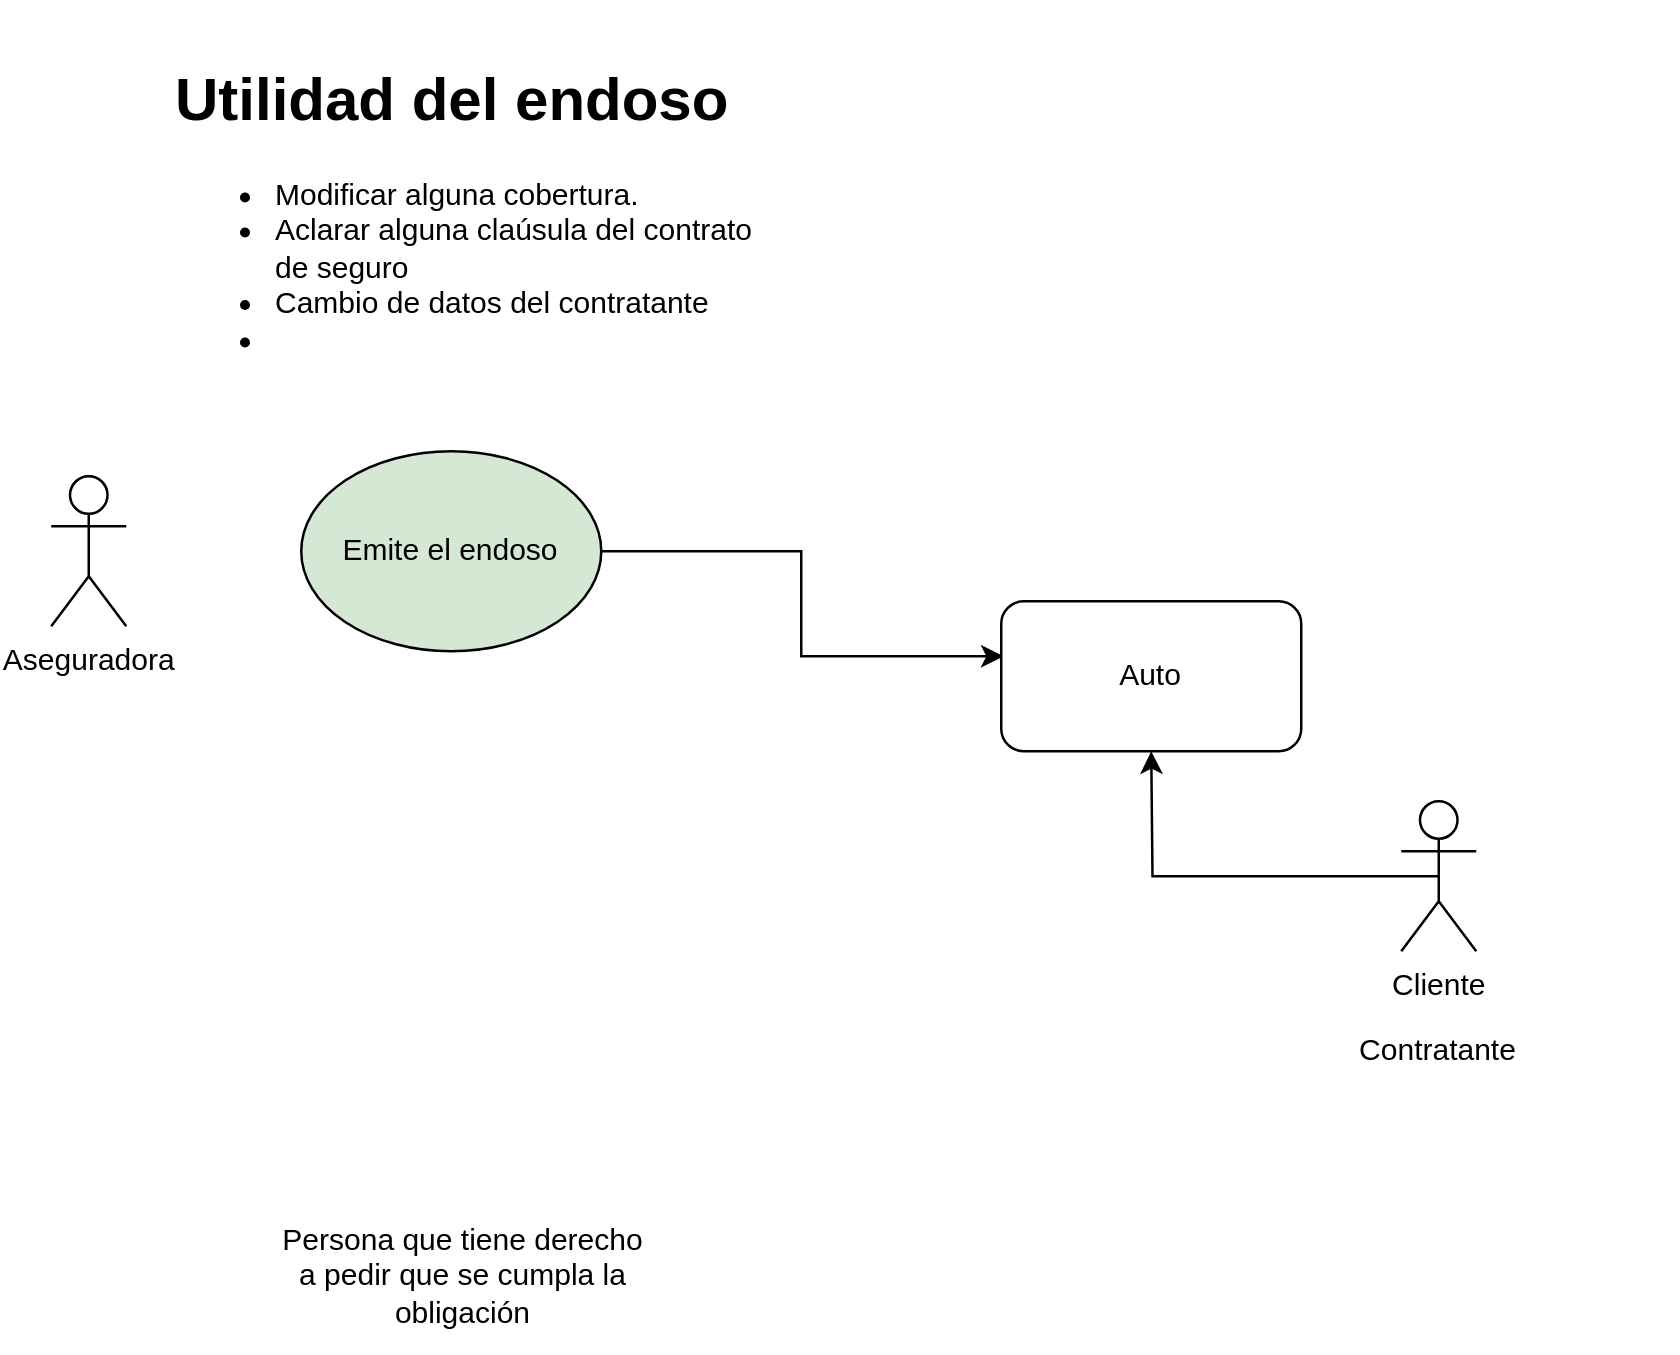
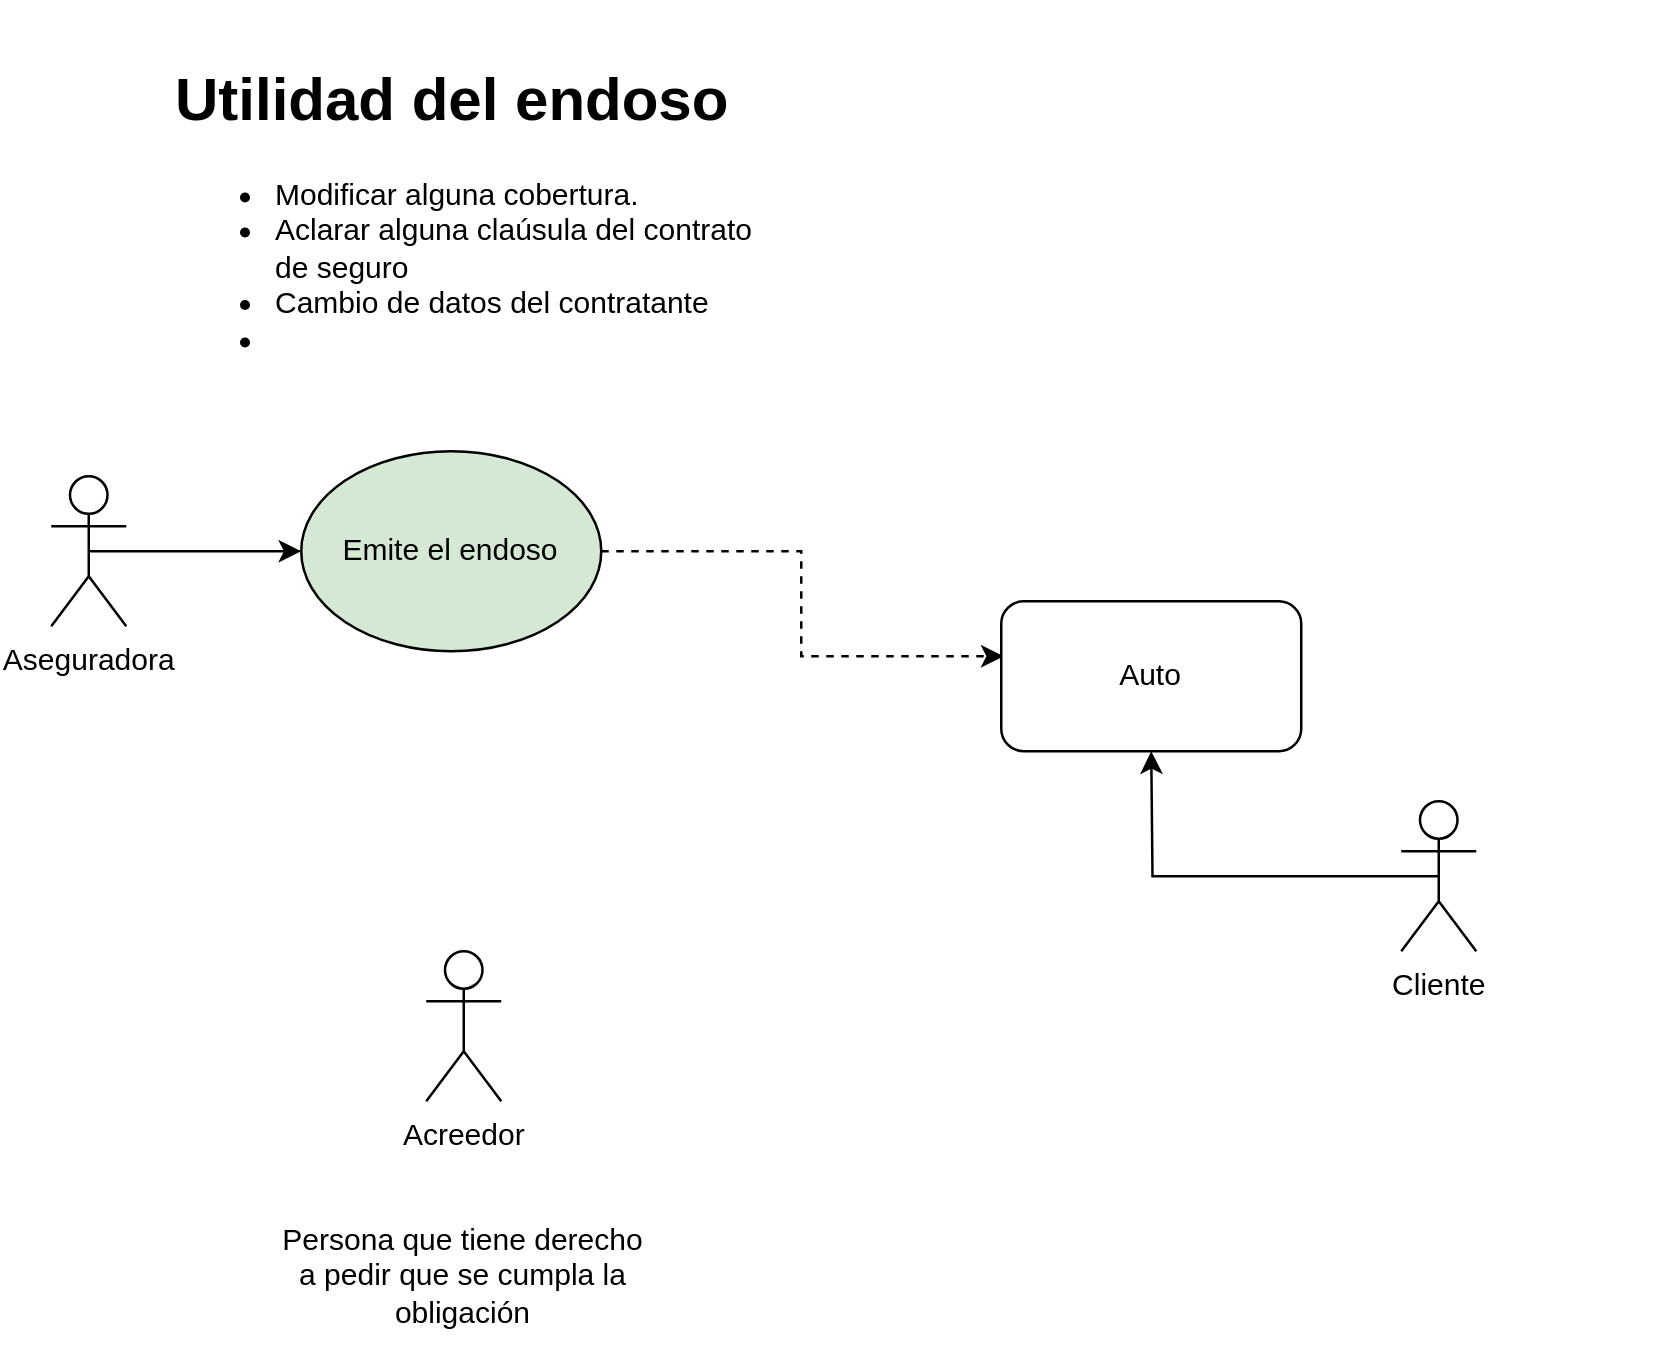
none -> (199, 551)
(801, 599) -> (801, 599)
none -> (464, 1026)
(1439, 1051) -> none
